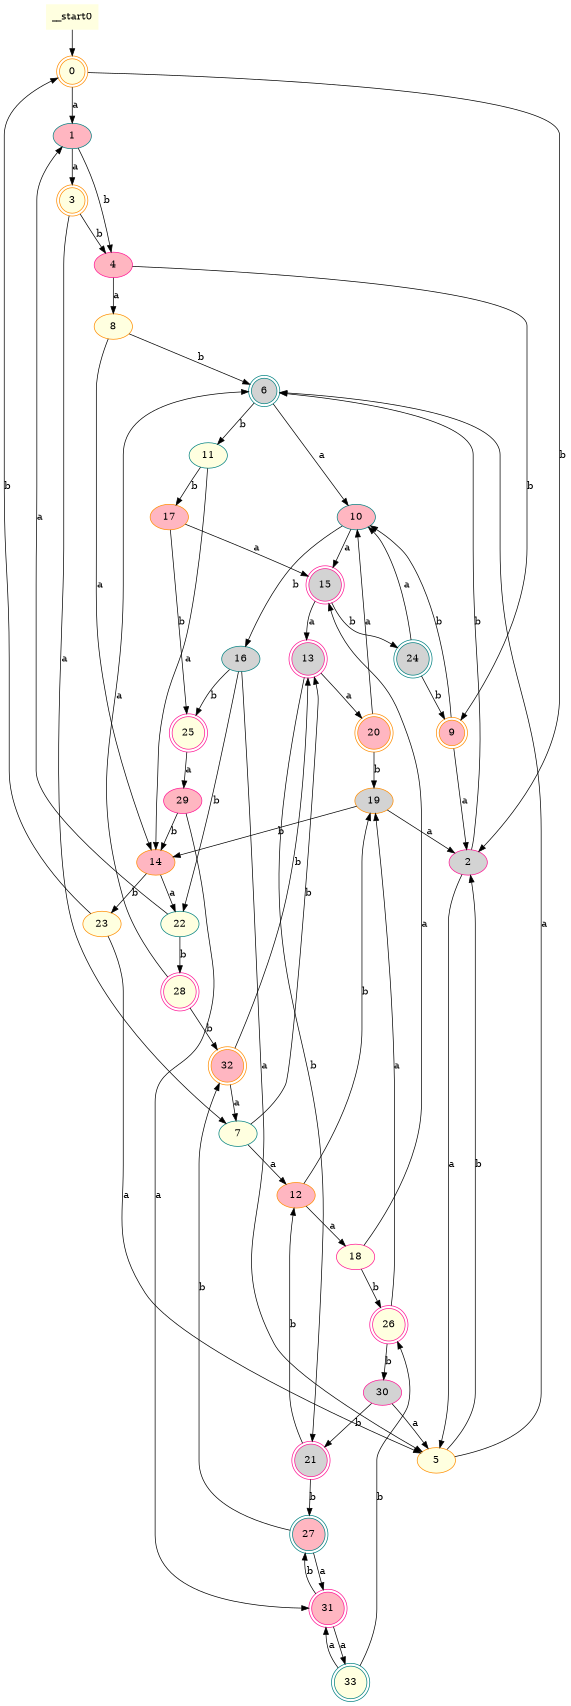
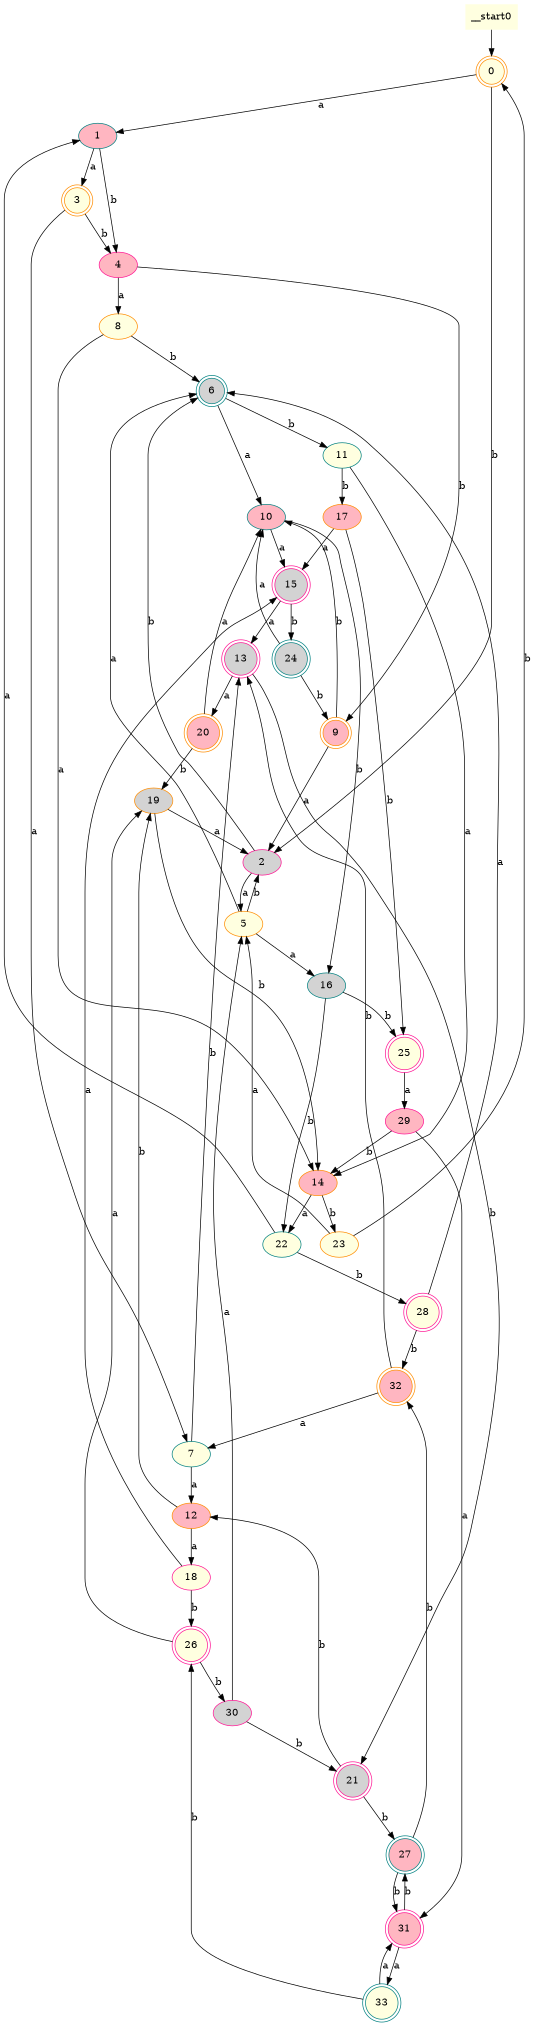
(262, 1098) -> (282, 953)
(323, 1571) -> (397, 1892)
